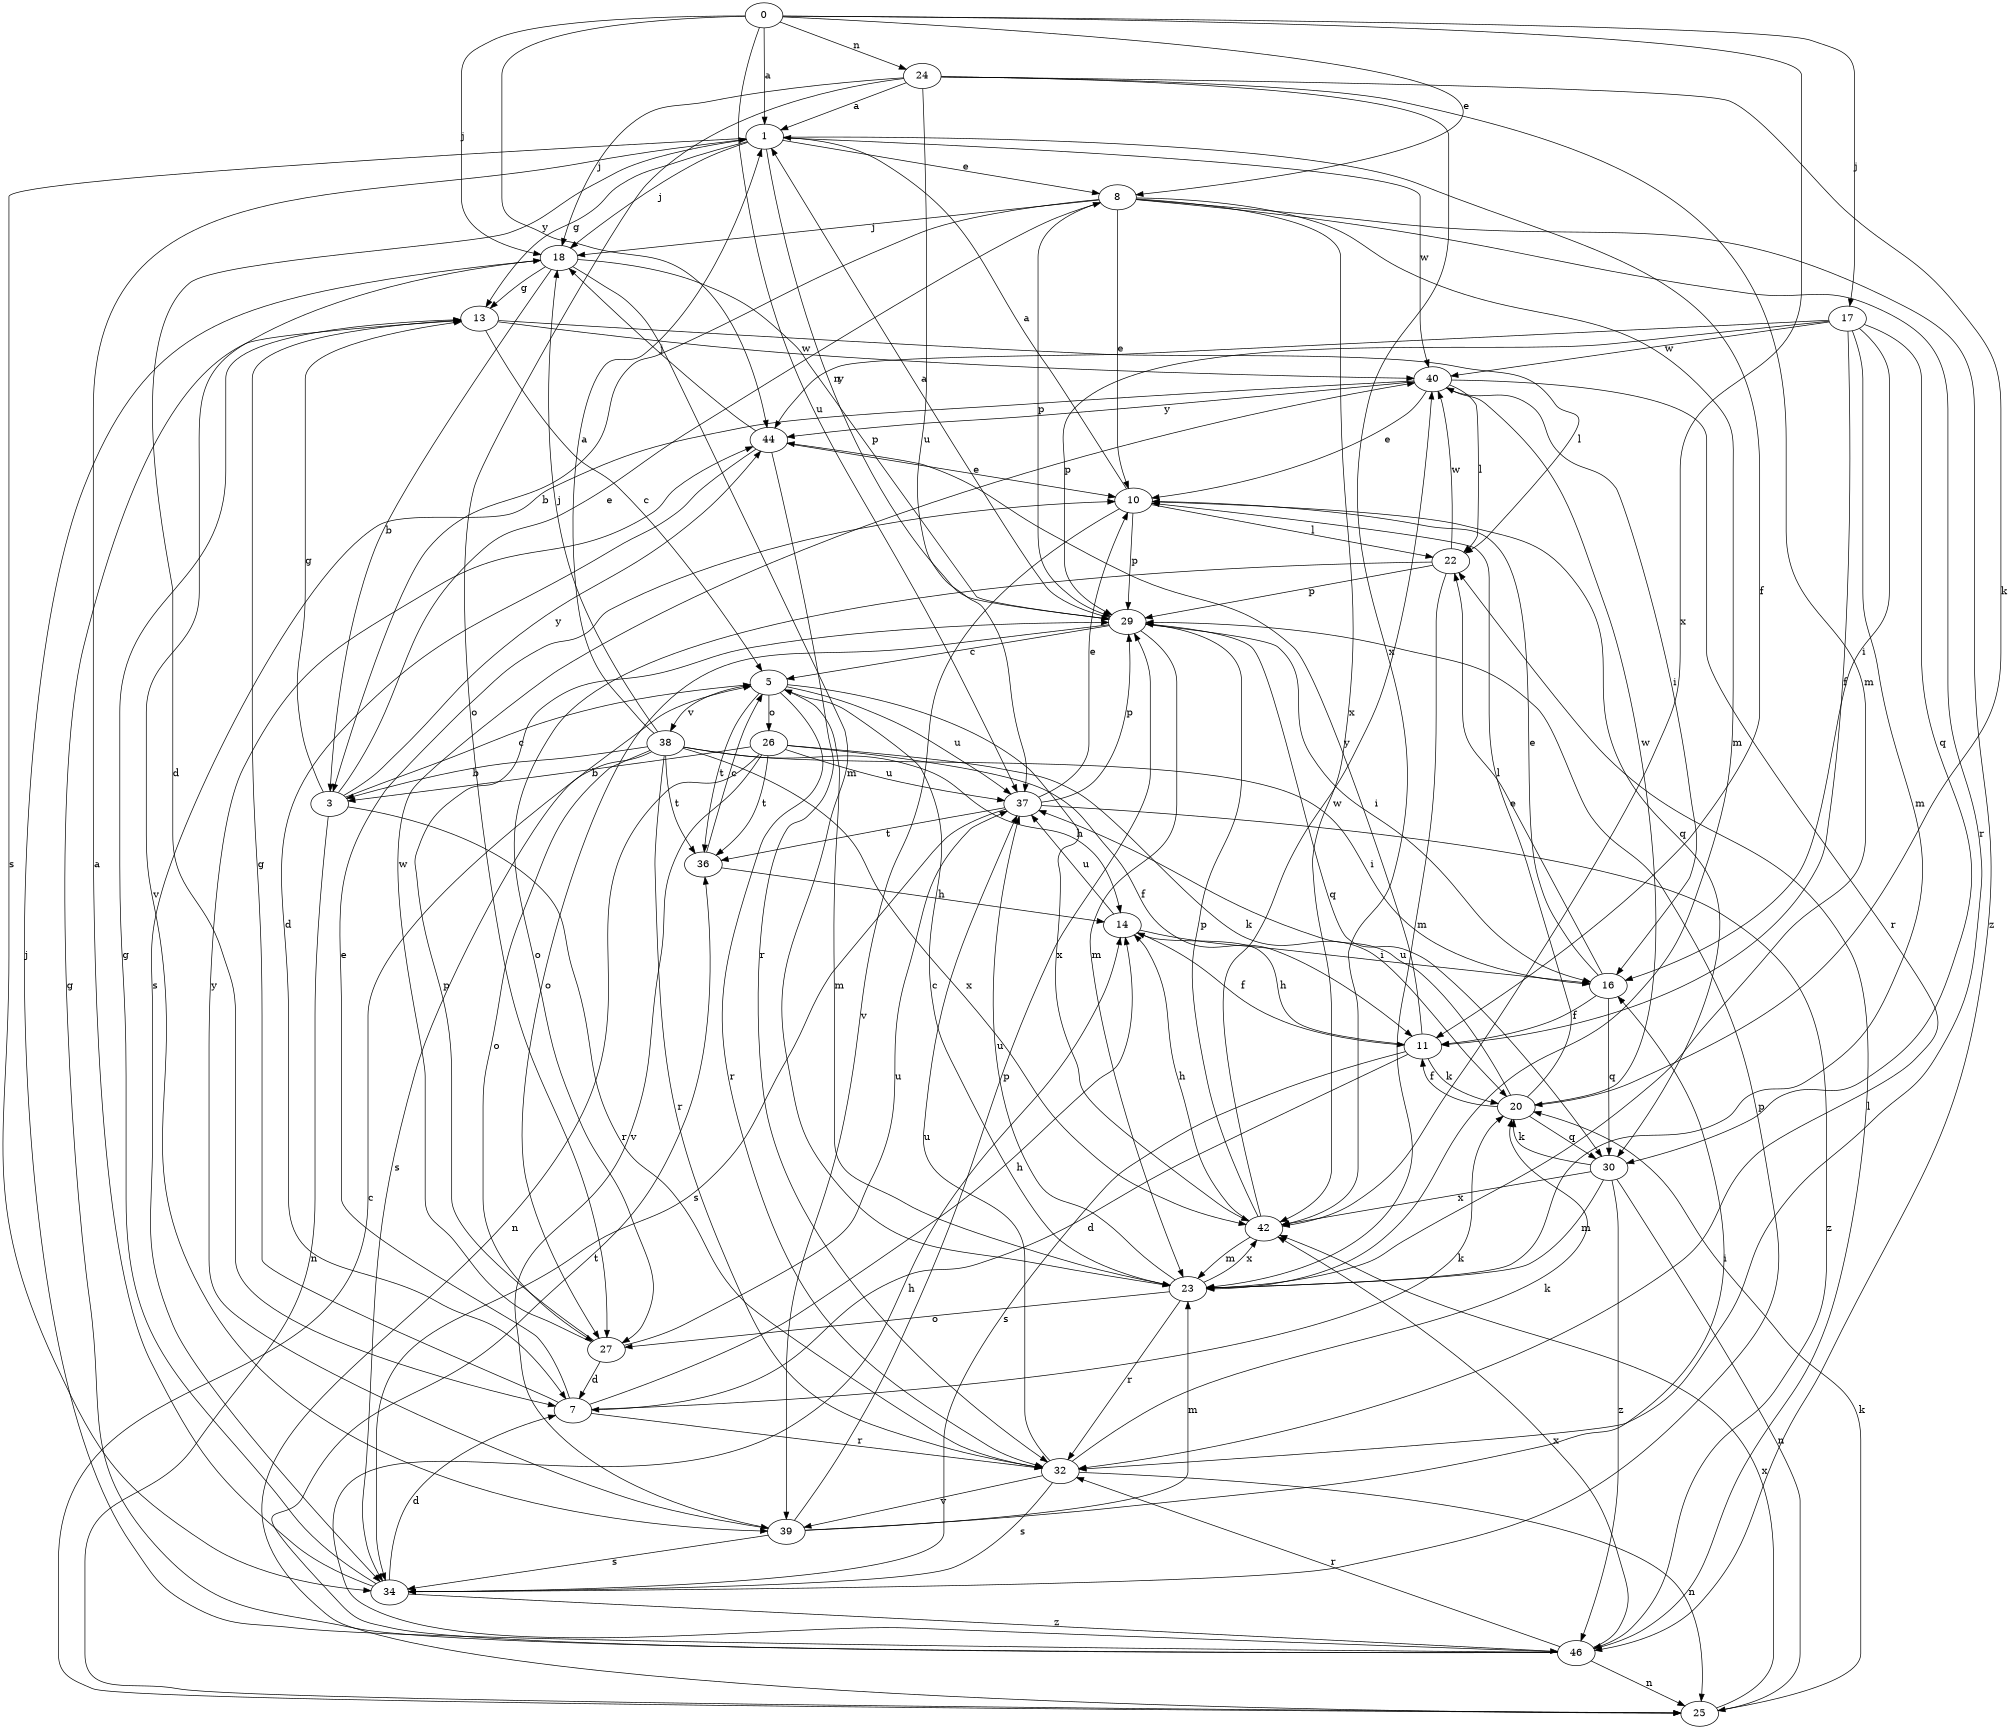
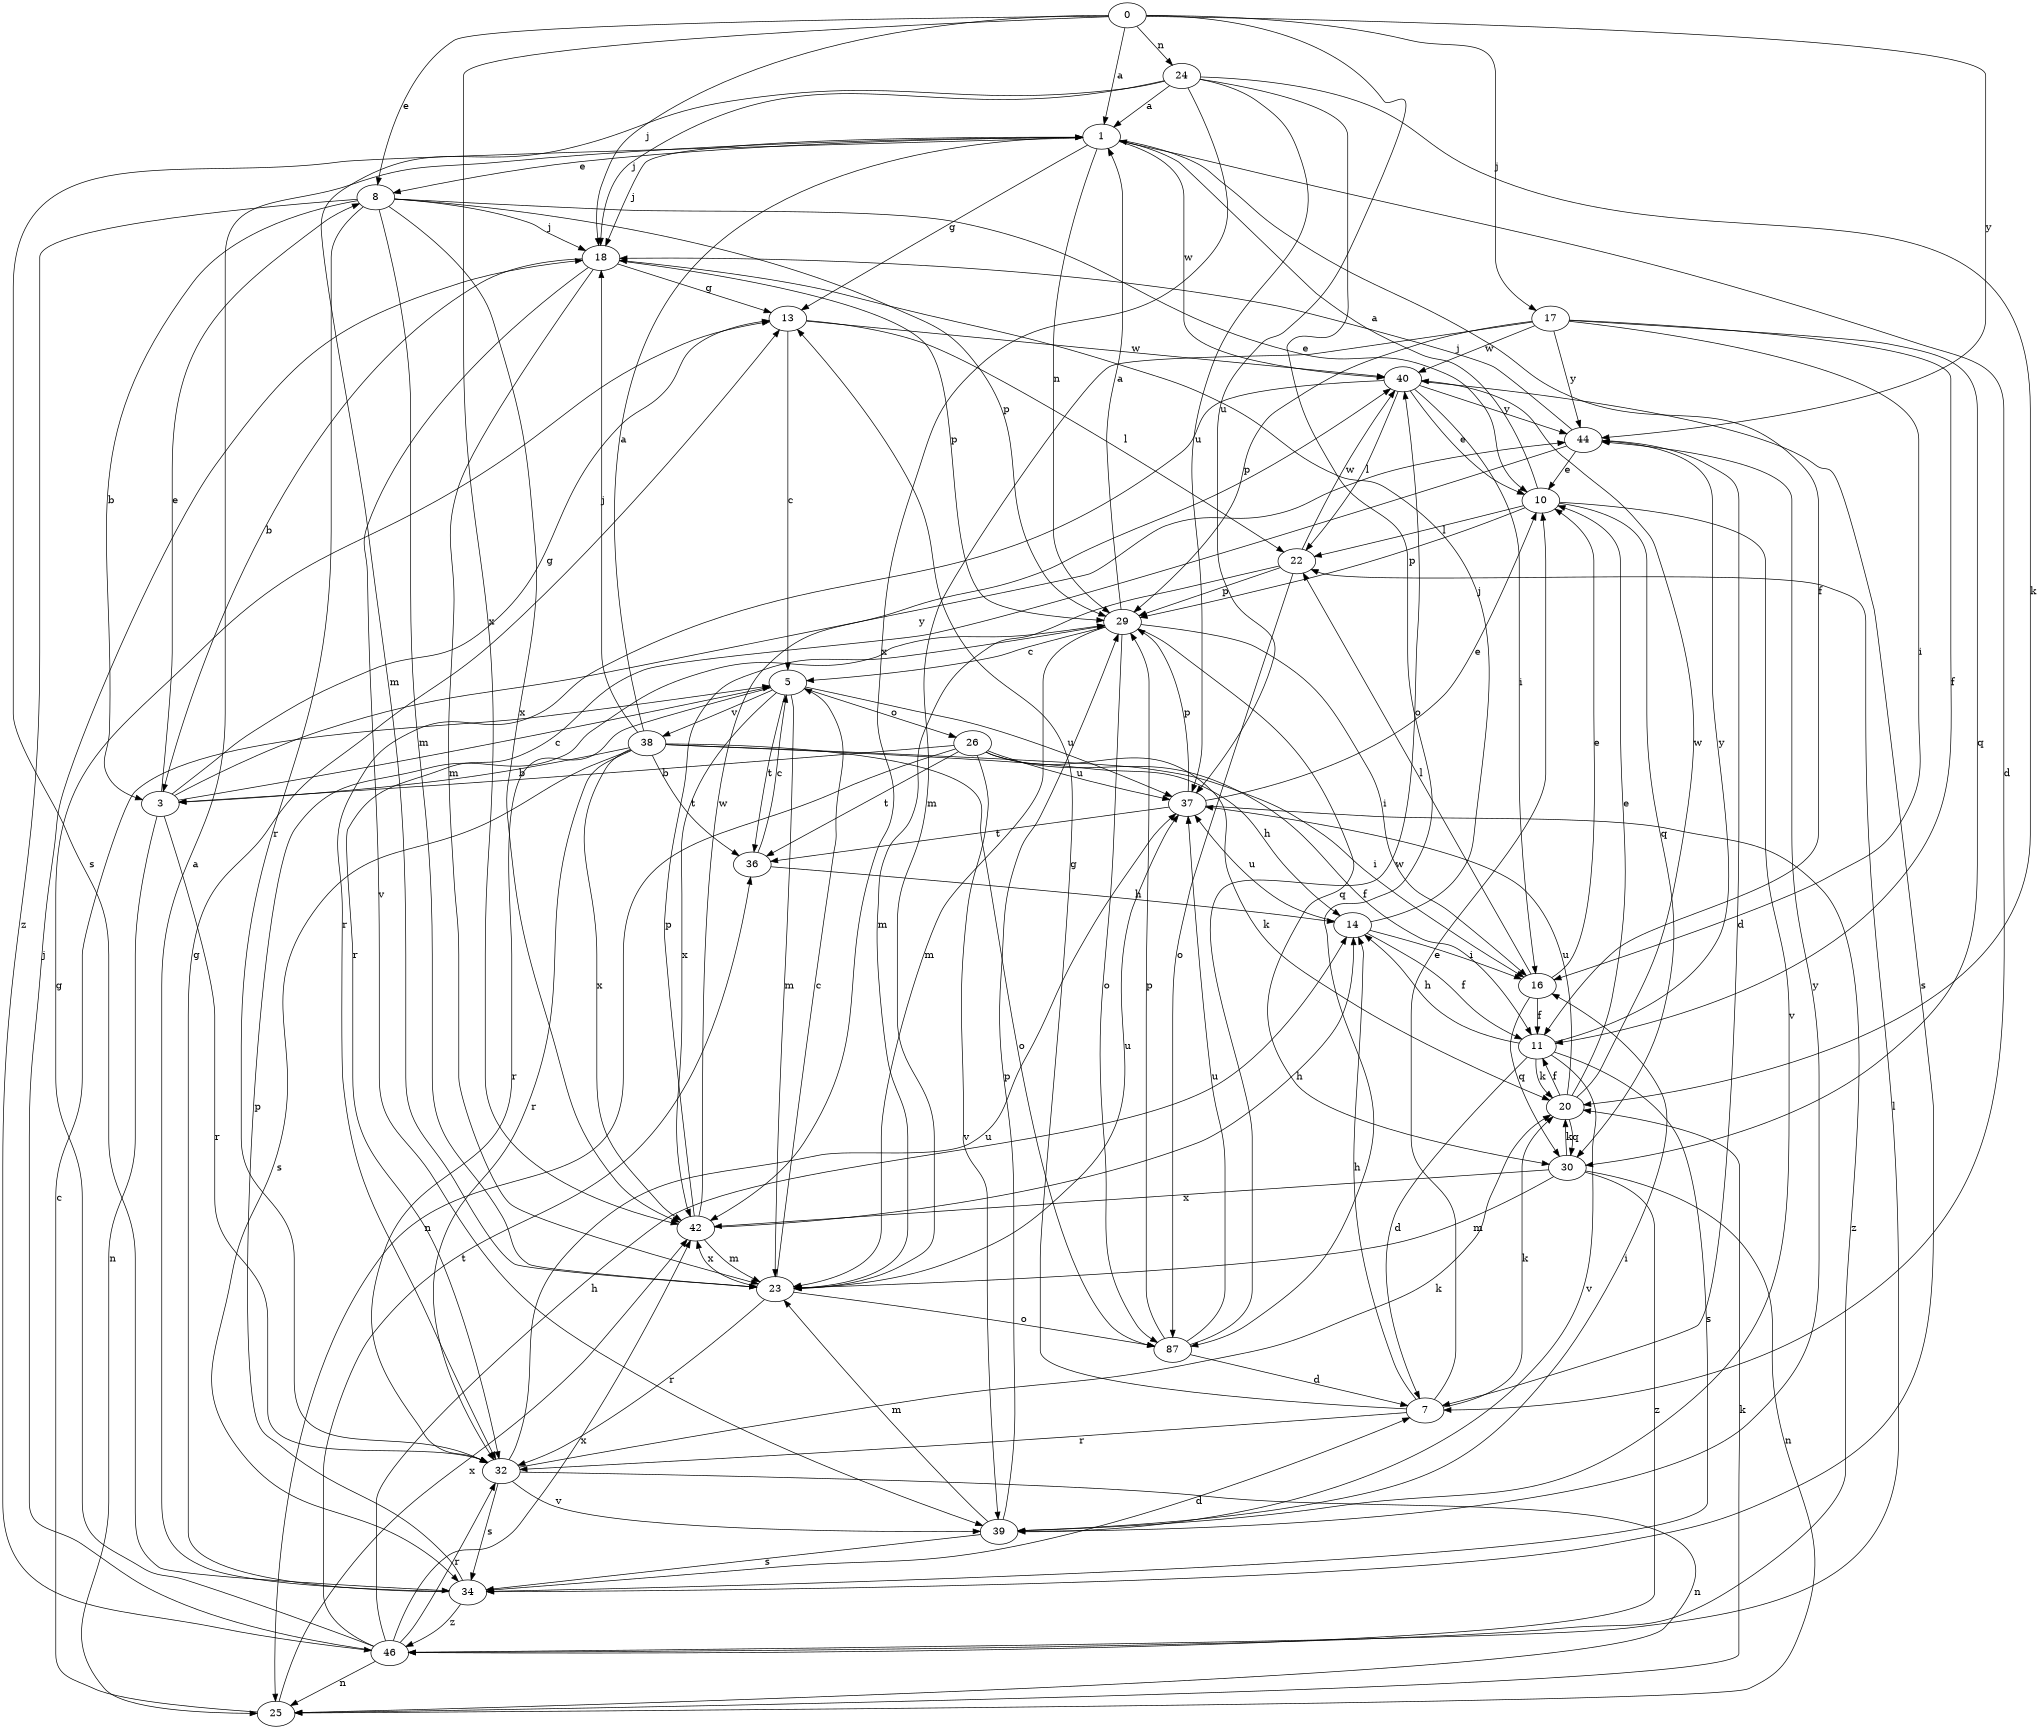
none -> (1266, 430)
(672, 1207) -> none
(606, 1350) -> (1173, 1350)
none -> (1456, 1432)
